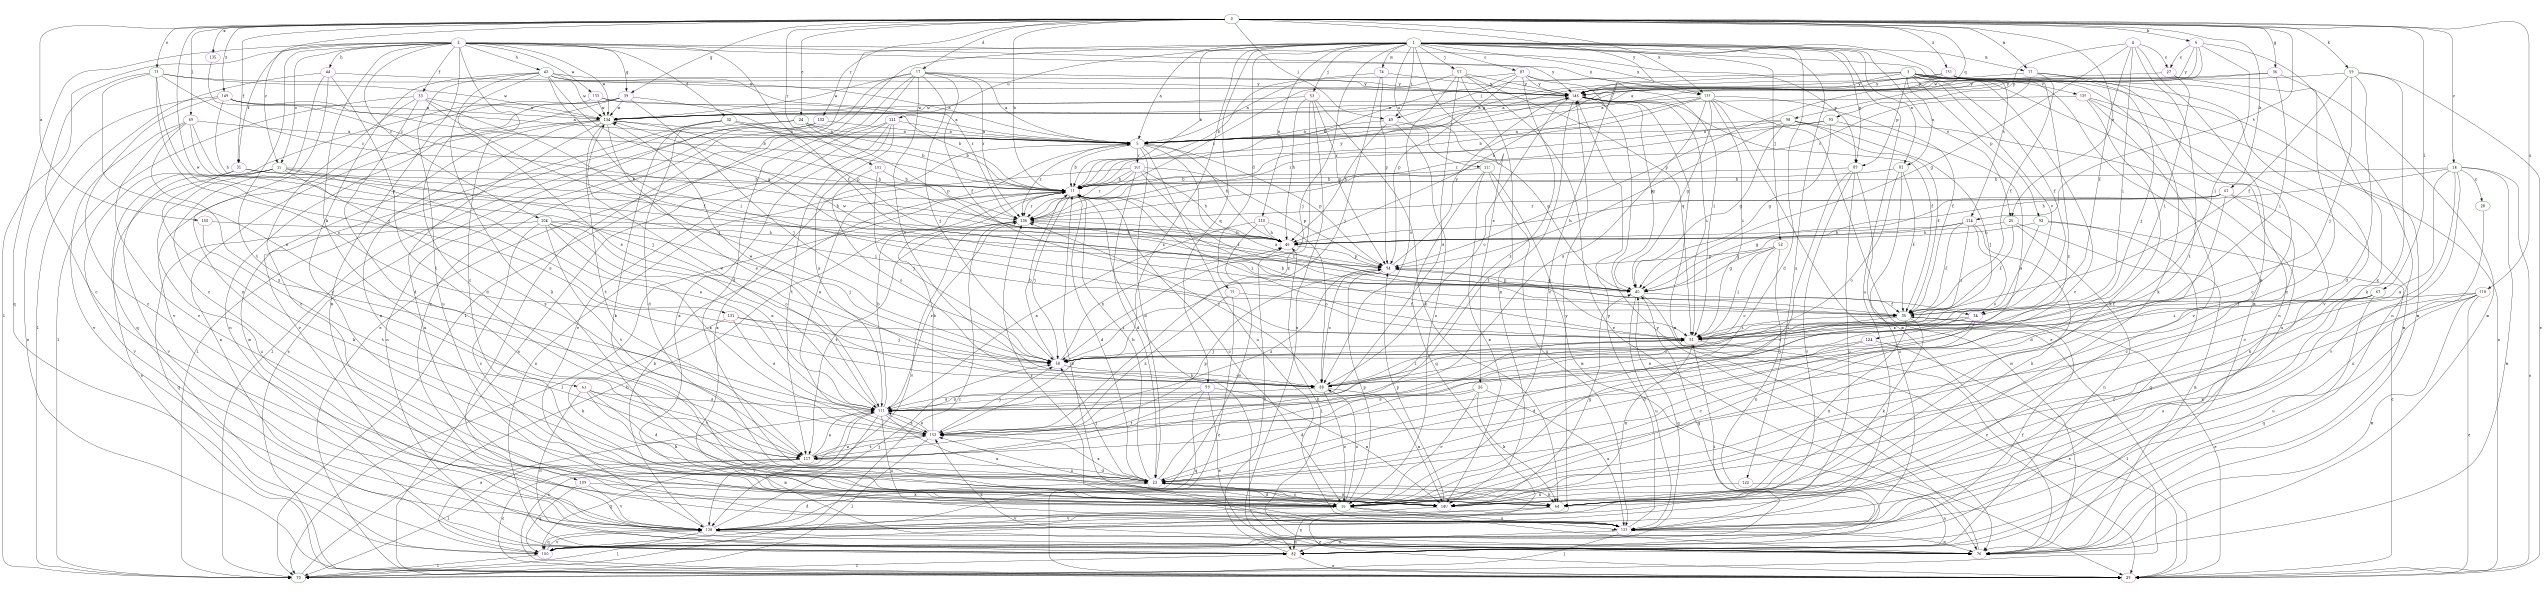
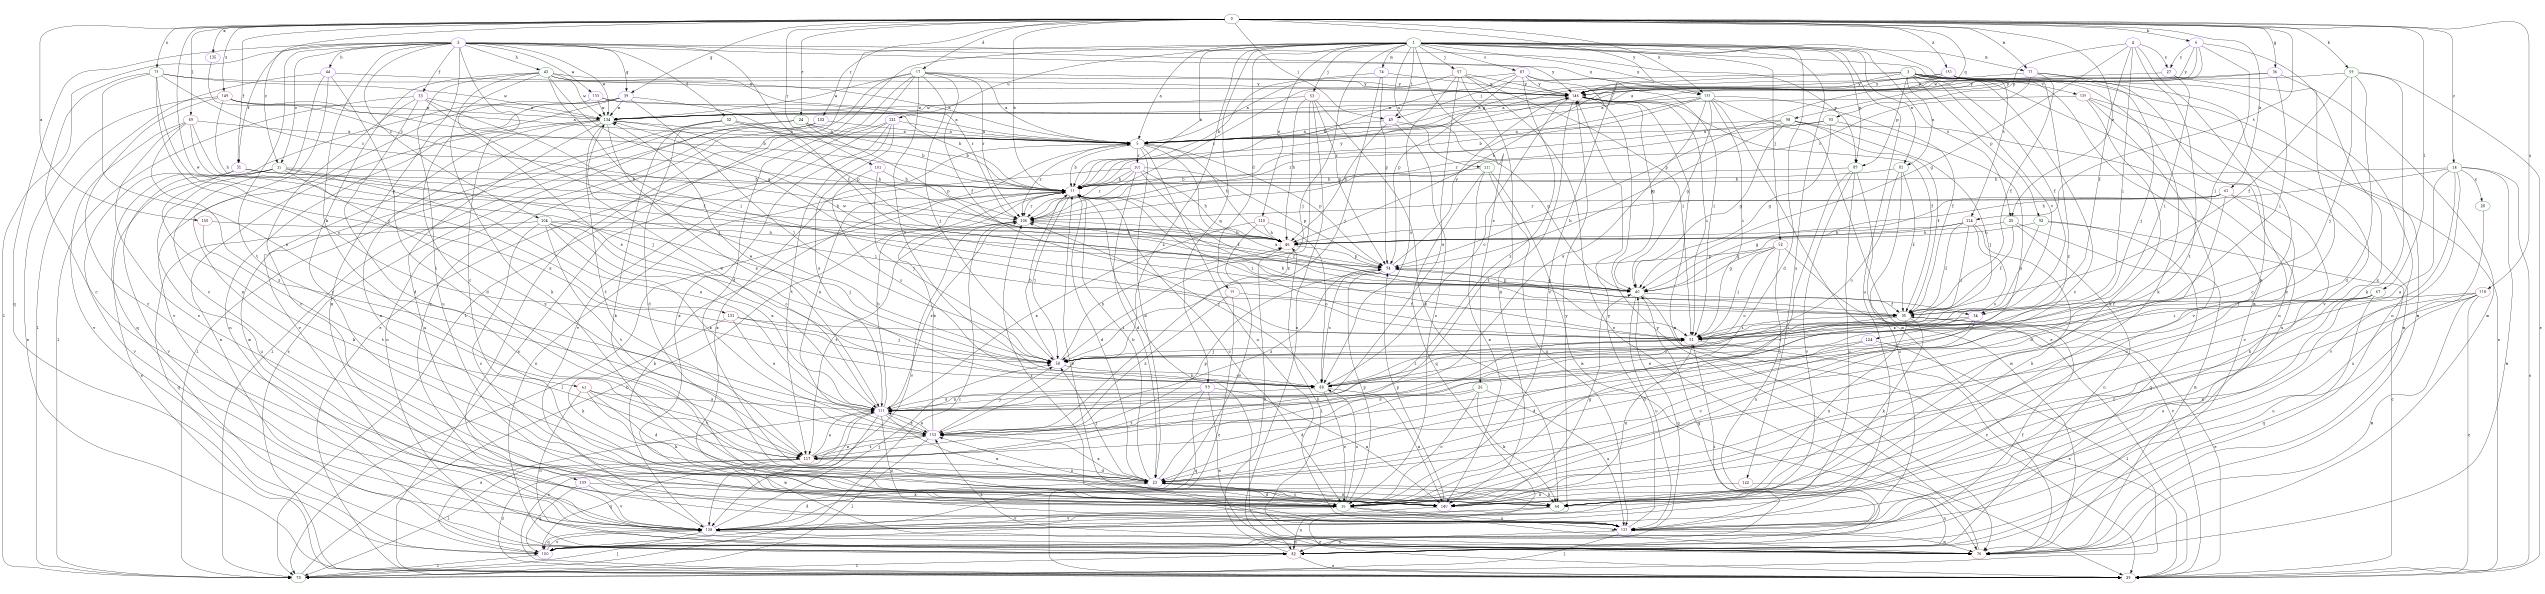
(1683, 206) -> (1683, 206)
none -> (2119, 349)
